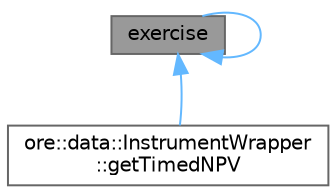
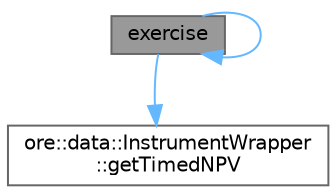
(182, 100) -> (155, 80)
